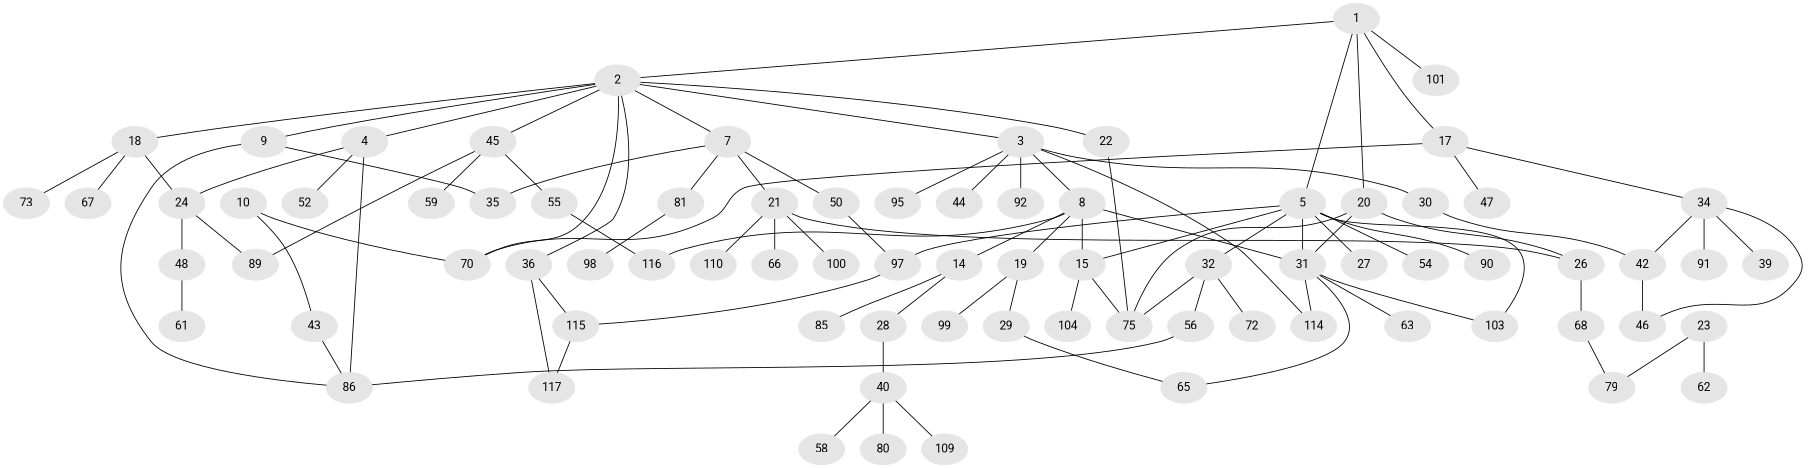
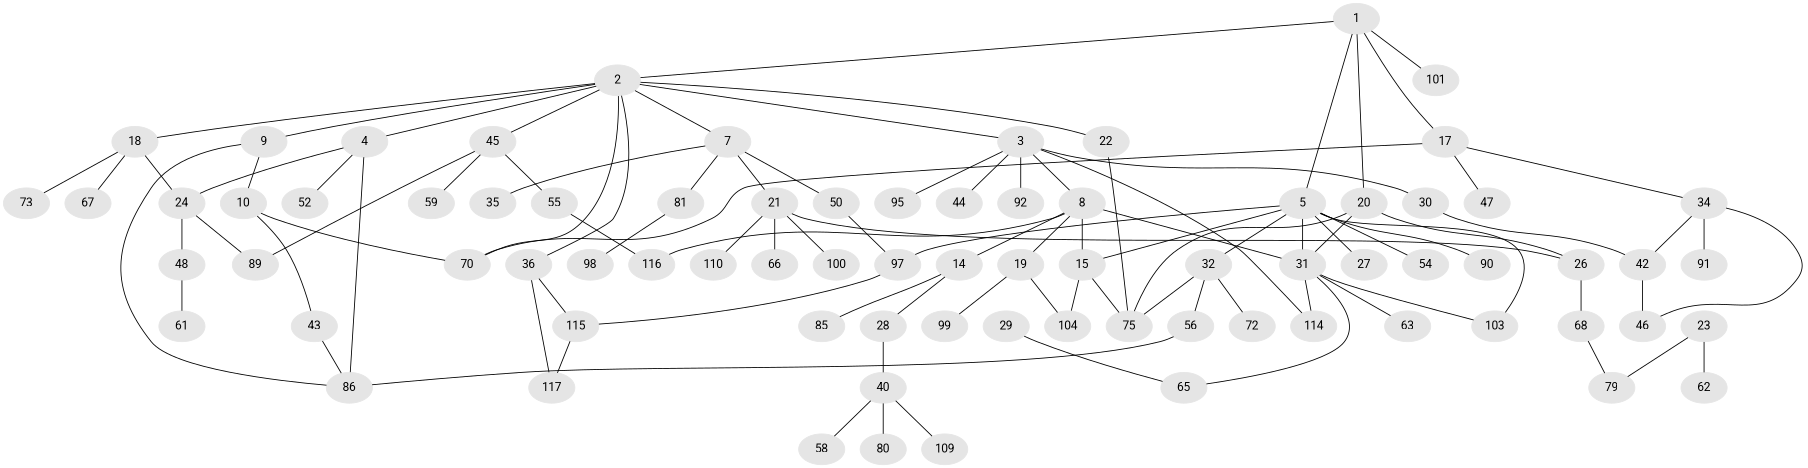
(381, 168) -> (256, 167)
(1766, 265) -> none
(1014, 295) -> (1044, 296)
